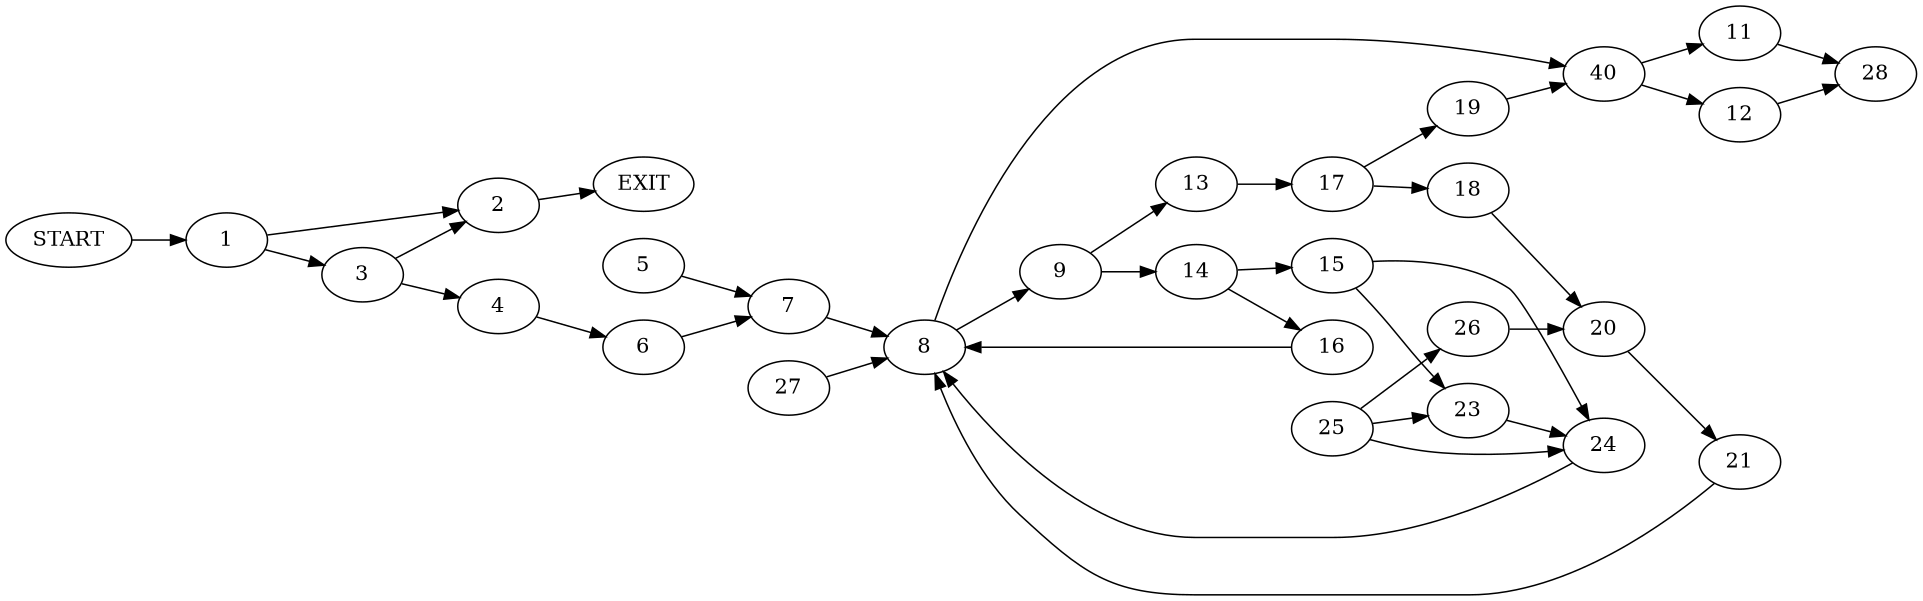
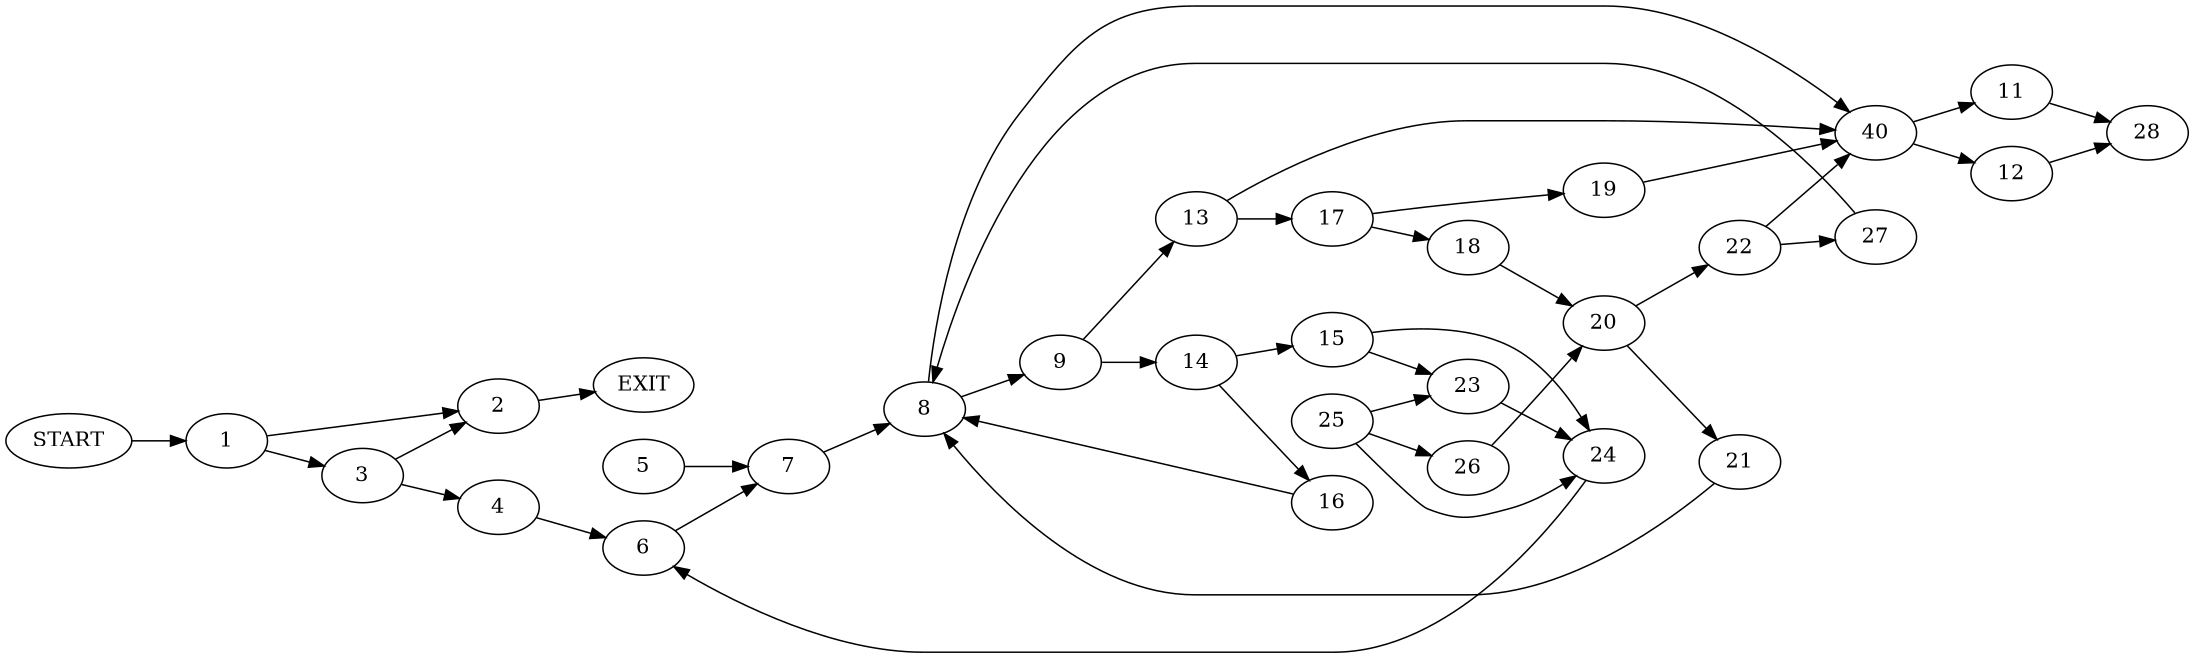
none -> (1516, 121)
none -> (1740, 248)
(1243, 537) -> (1161, 652)
